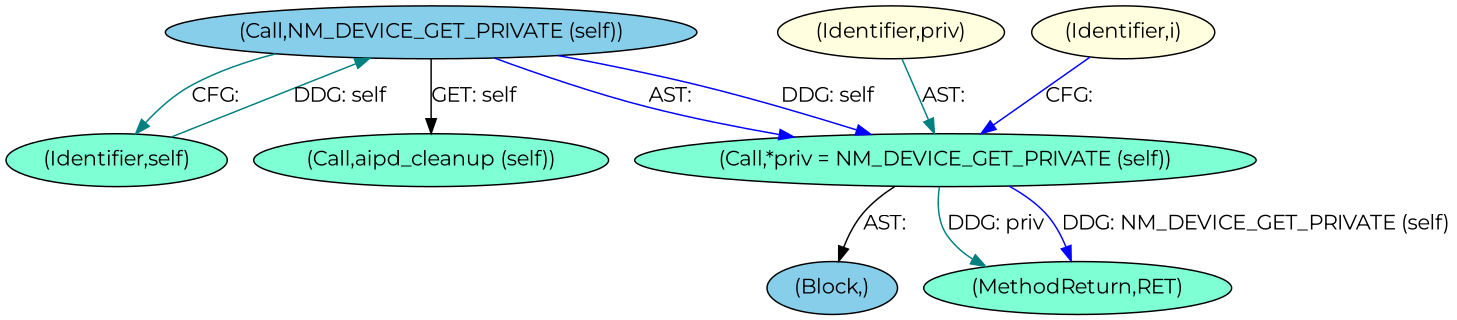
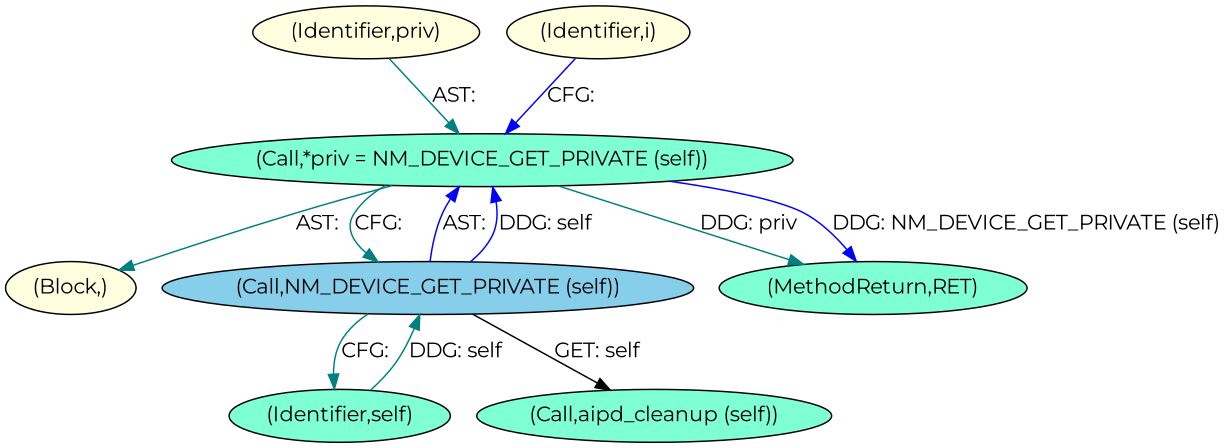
(864, 212) -> (262, 223)
none -> (354, 215)
(832, 288) -> (71, 288)
